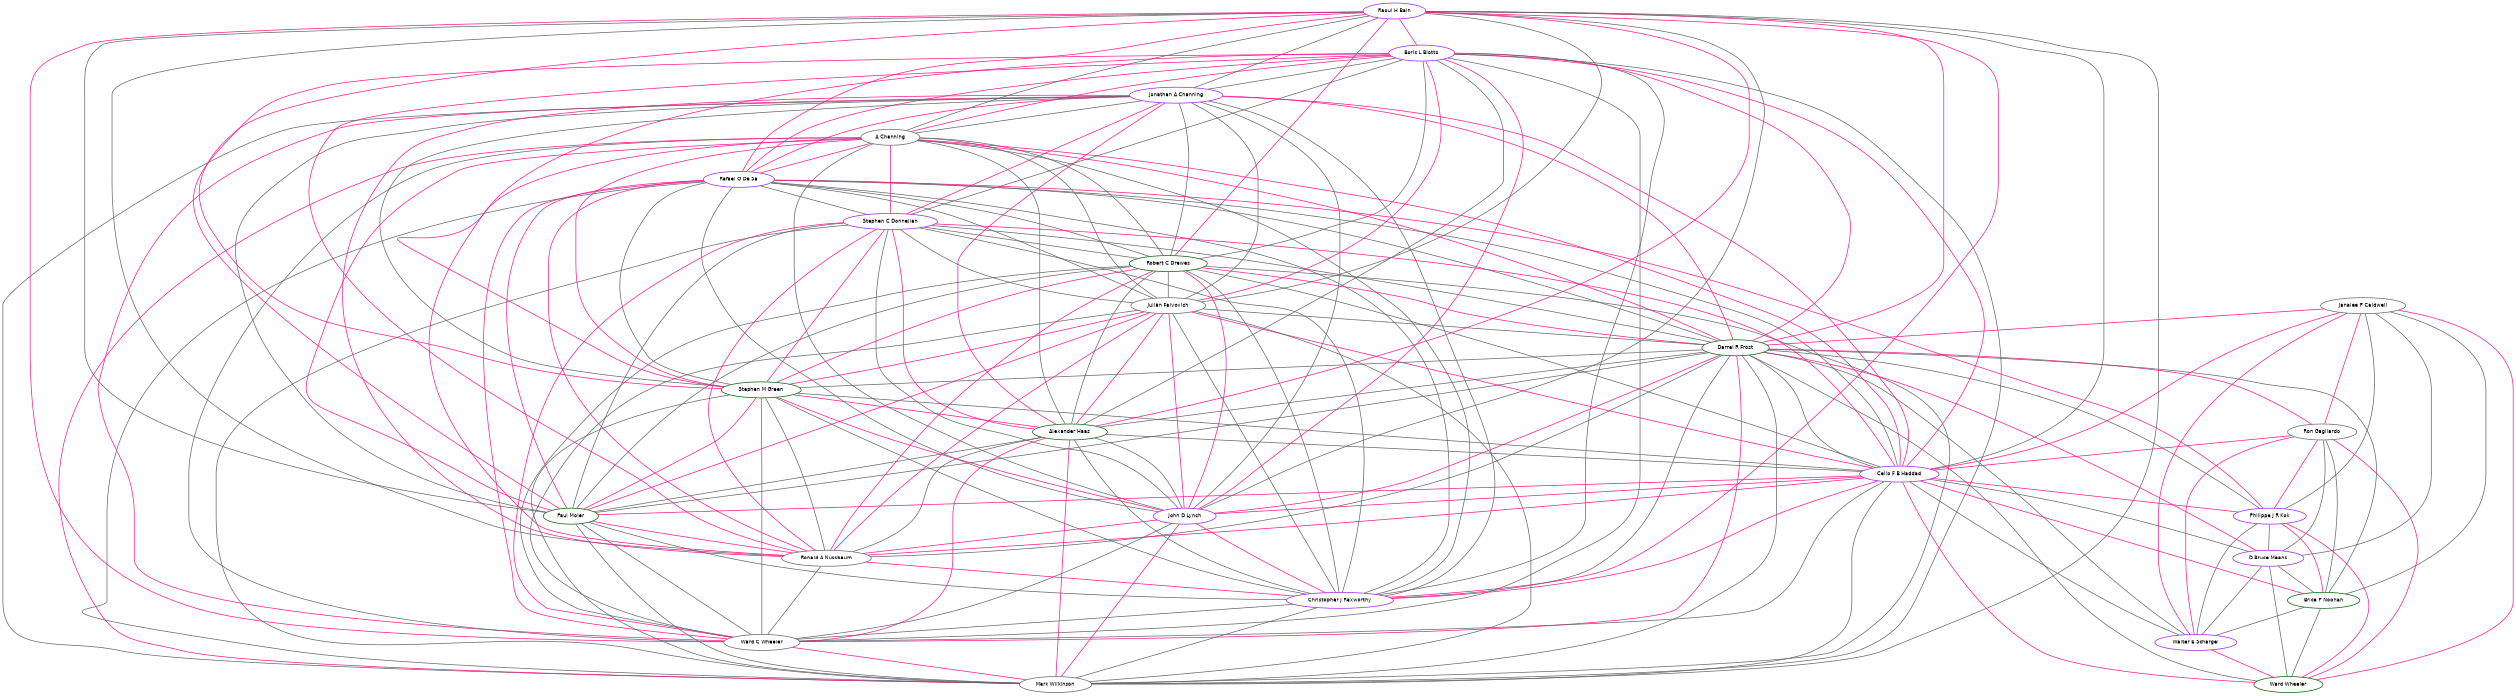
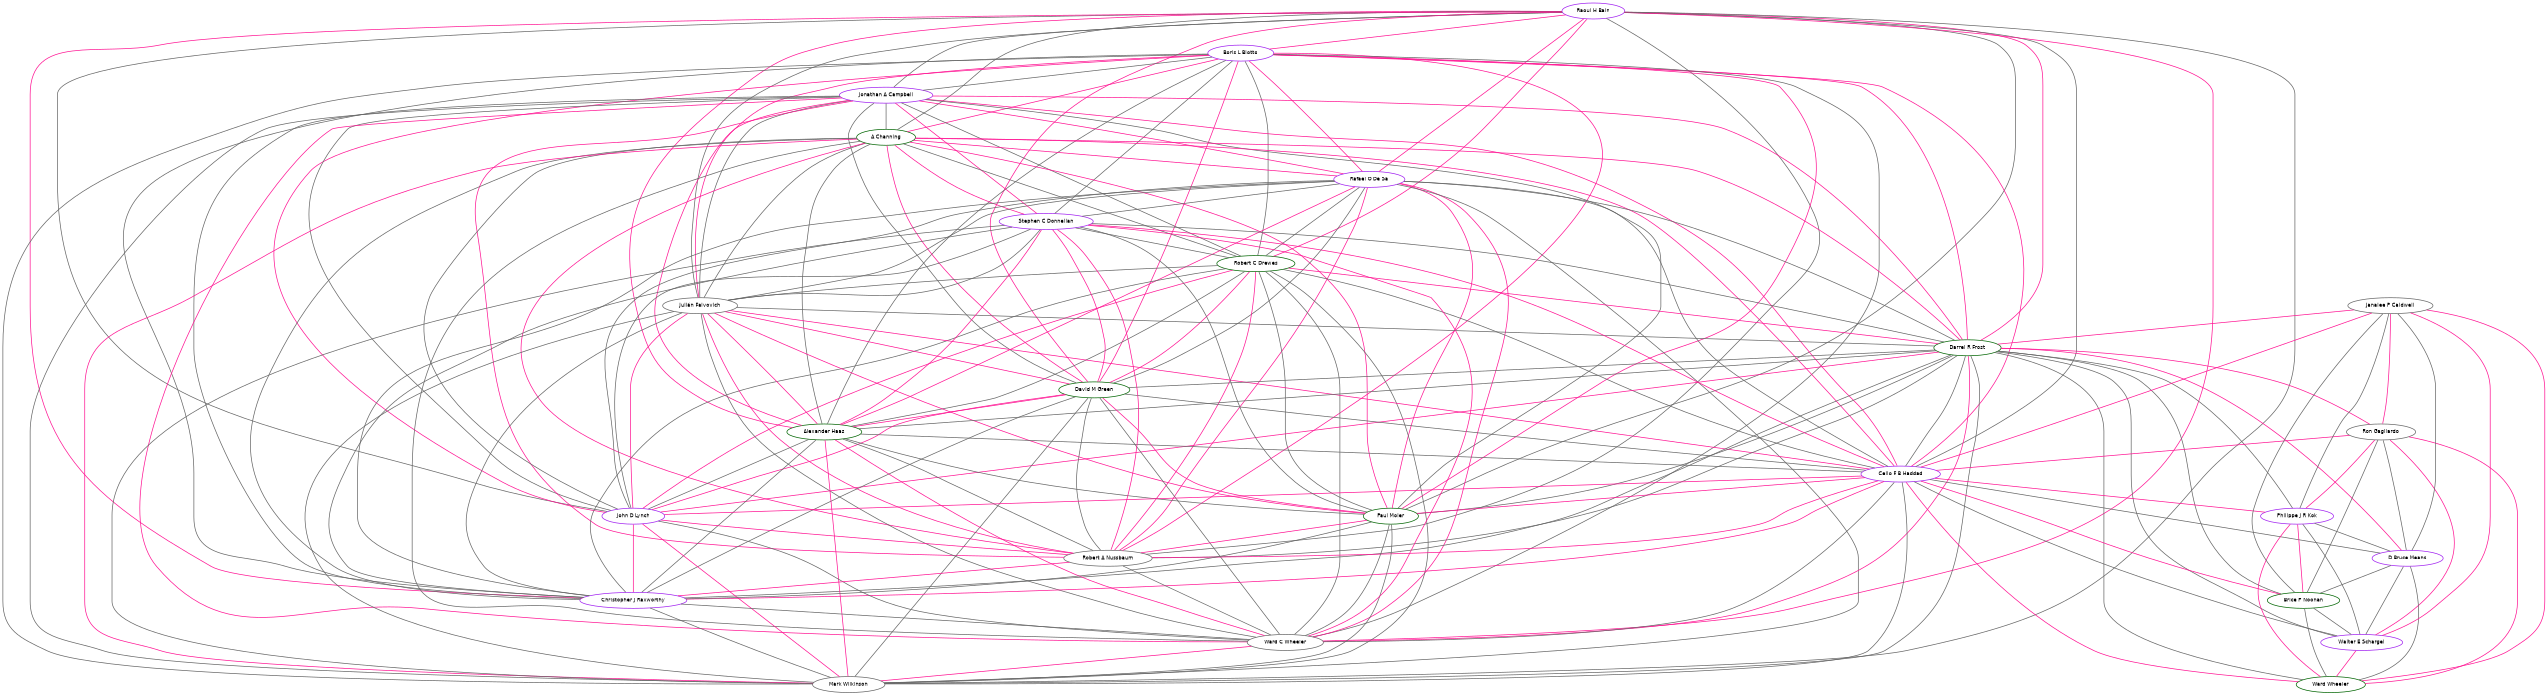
(1176, 95) -> (886, 95)
(890, 137) -> (886, 137)
(1507, 235) -> (1125, 296)
(761, 390) -> (1094, 390)
(826, 558) -> (1108, 558)
